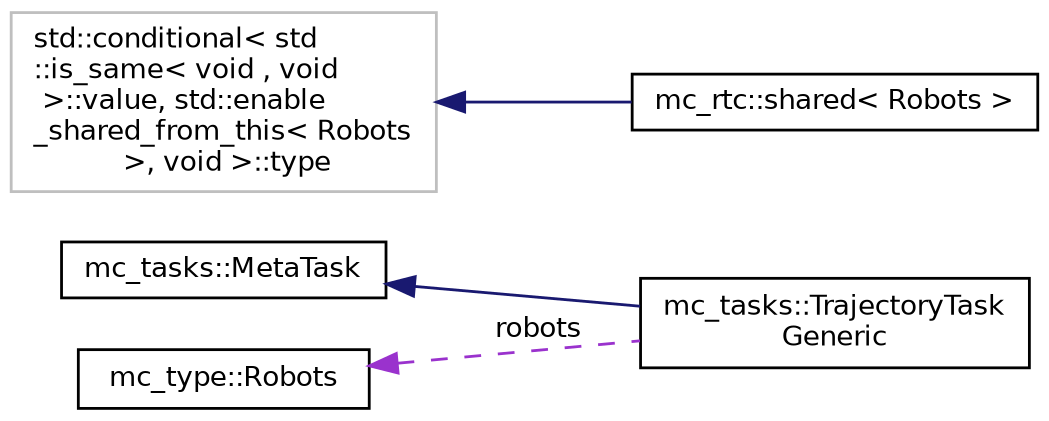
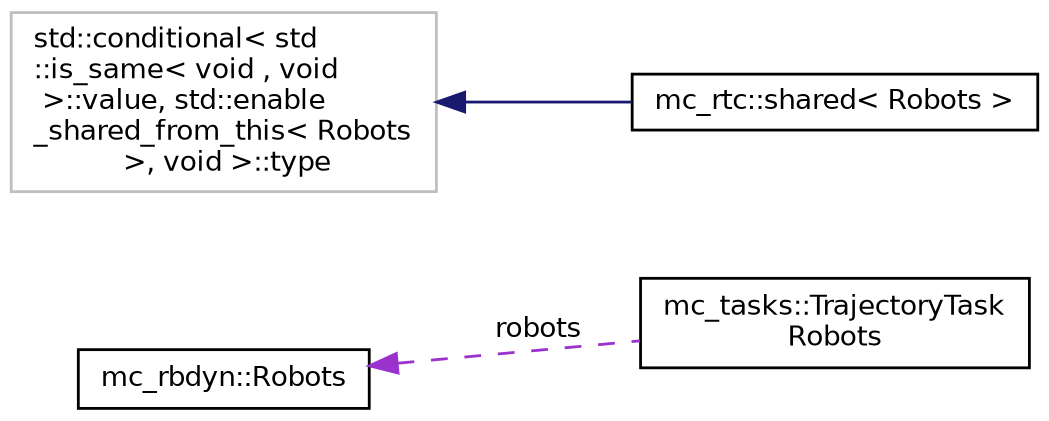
(224, 270) -> none
(835, 323) -> (835, 323)
(224, 379) -> (224, 379)
